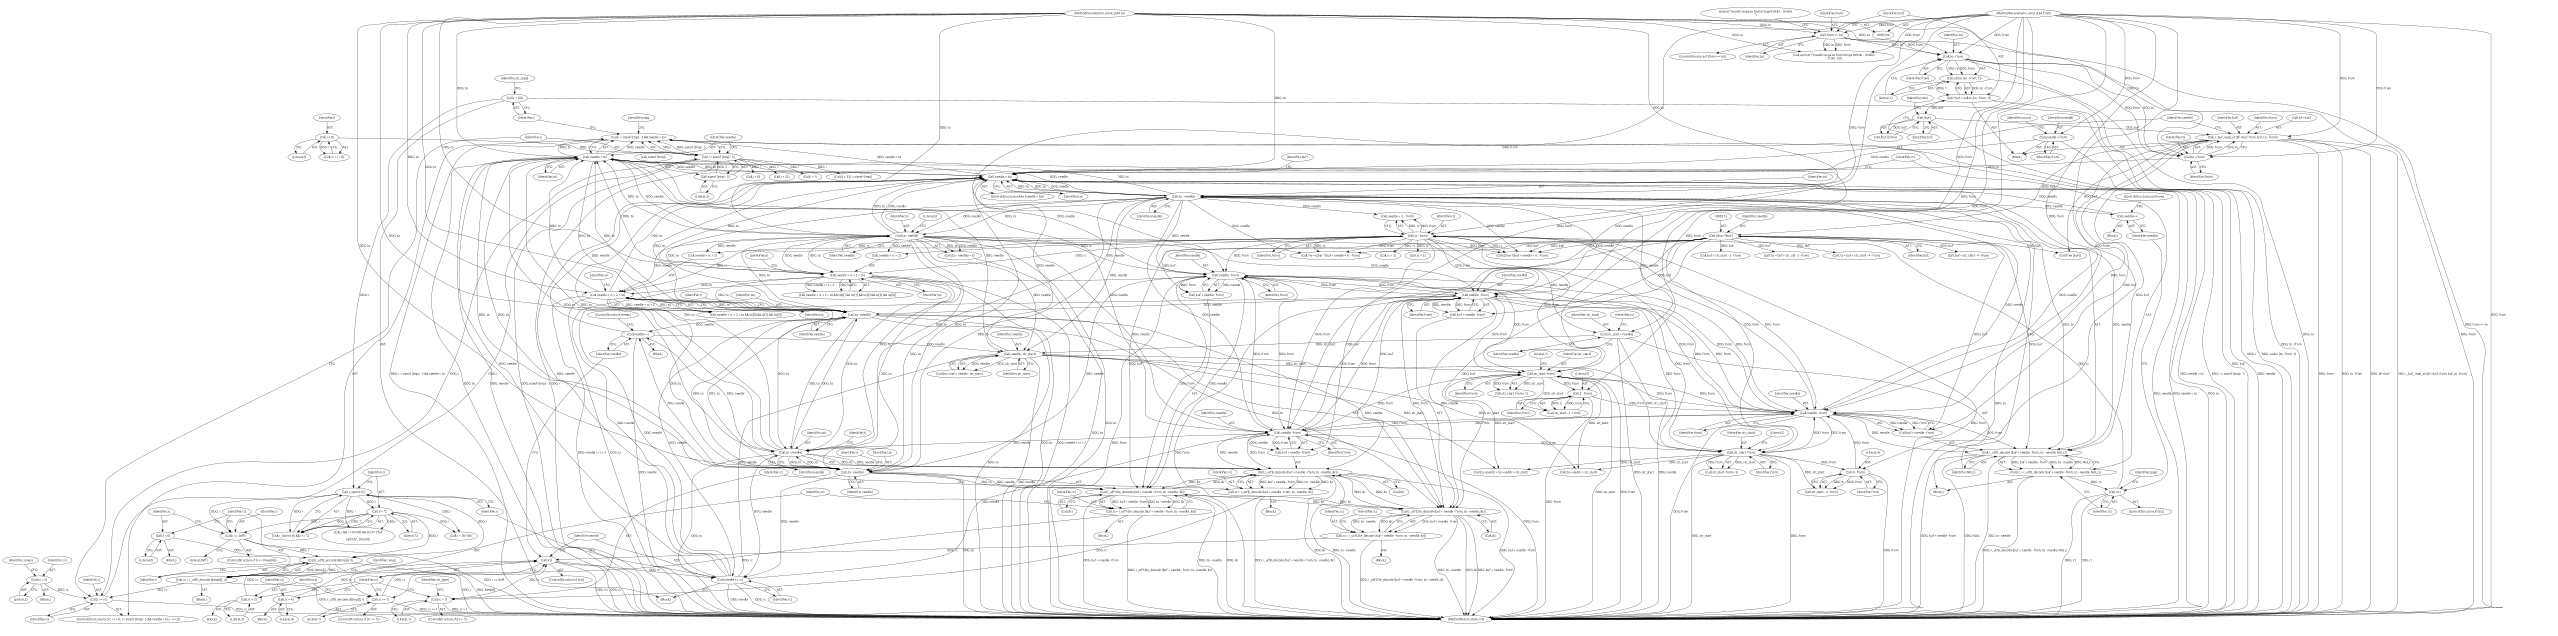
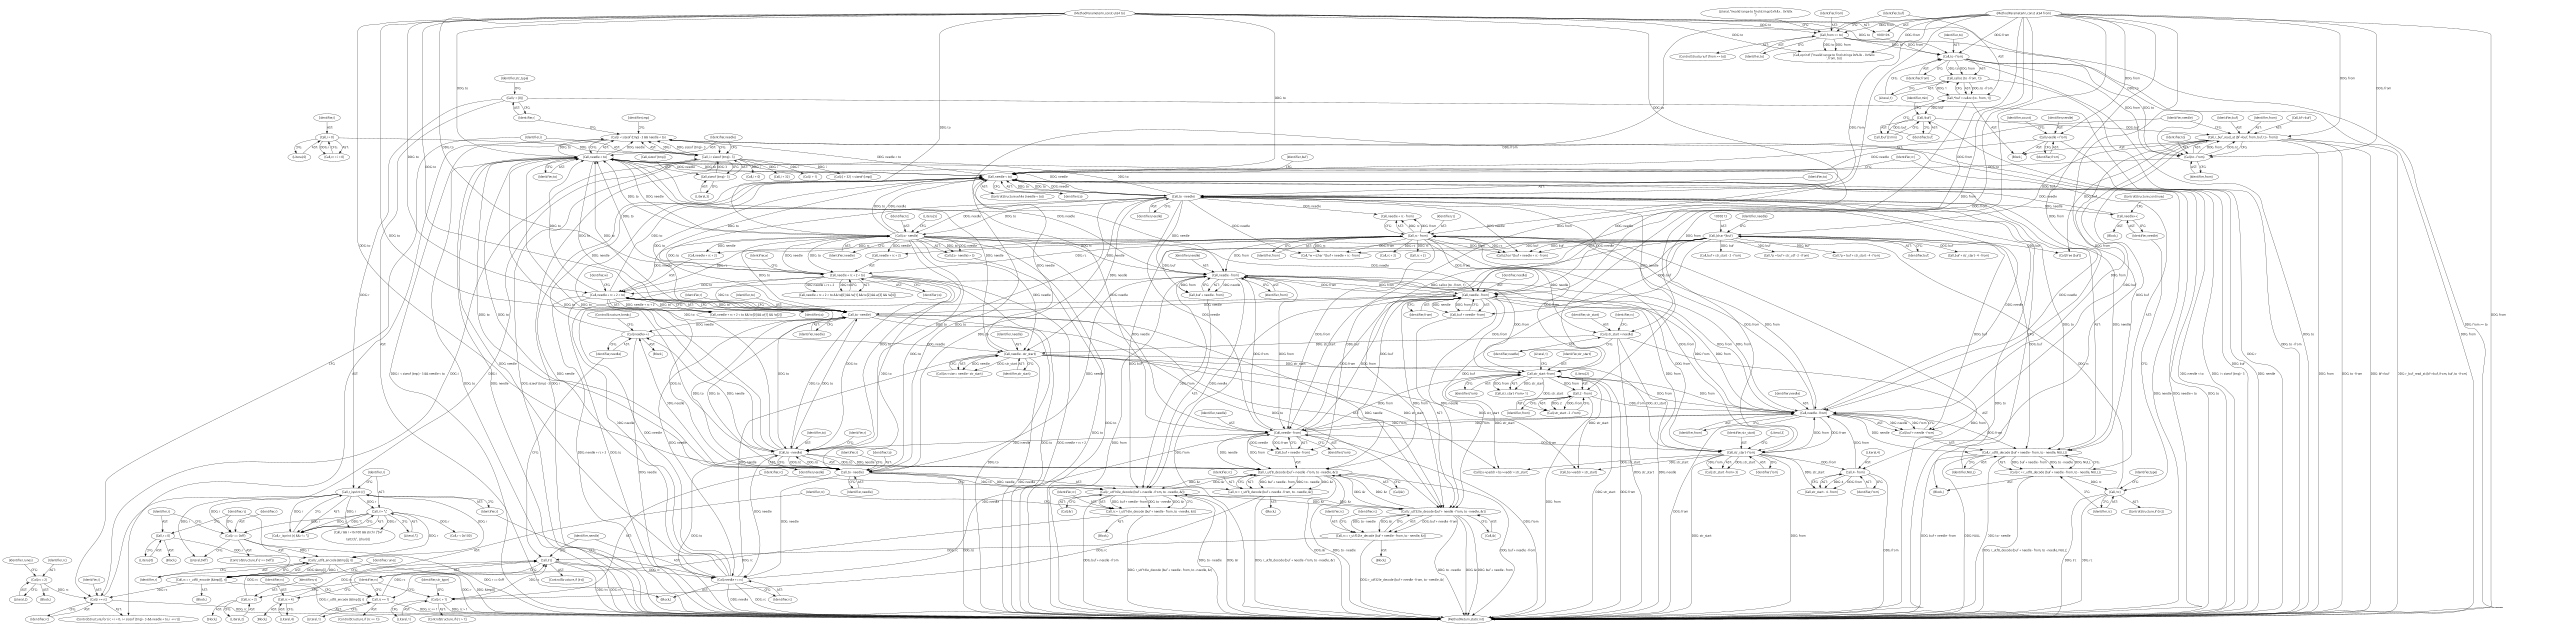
(416, 506) -> (227, 499)
(252, 560) -> (252, 560)
(2291, 603) -> (1573, 248)
